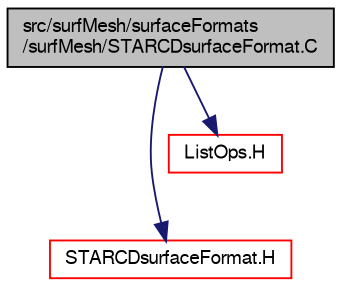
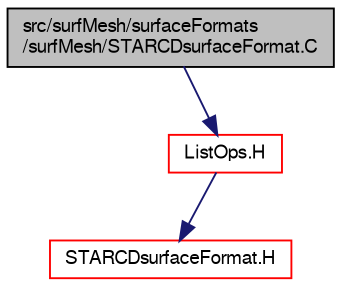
(151, 144) -> (203, 198)
